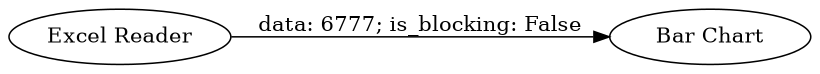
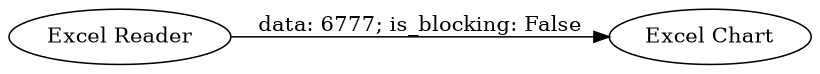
(710, 37) -> (710, 37)
